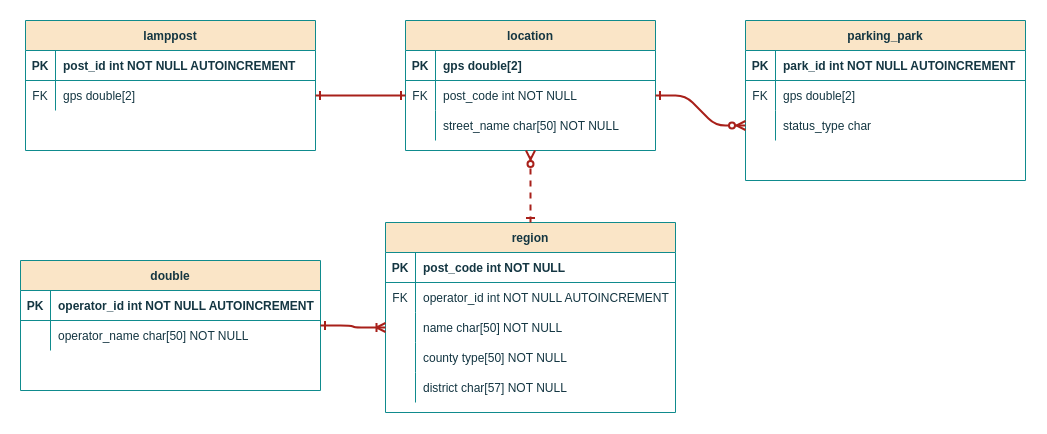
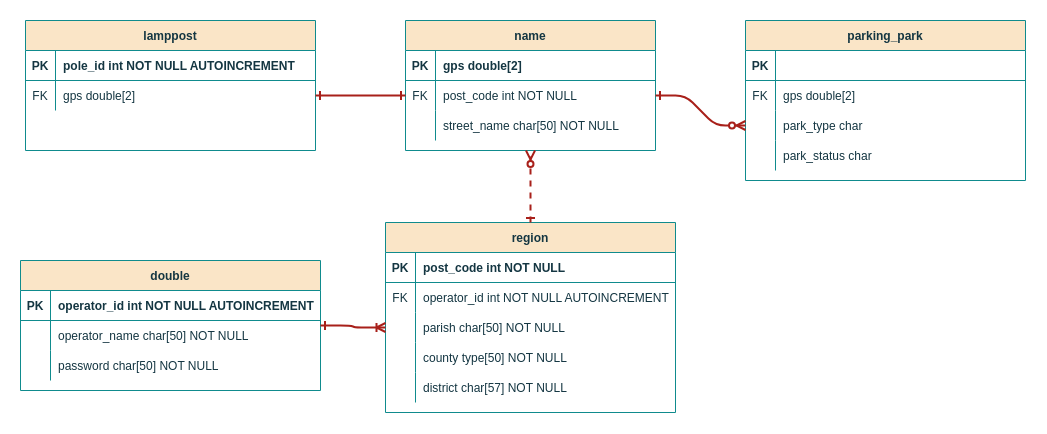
(530, 36) -> (530, 36)
(168, 66) -> (166, 66)
(901, 66) -> none
(835, 126) -> (828, 126)
none -> (901, 156)
(492, 328) -> (497, 328)
none -> (186, 366)
